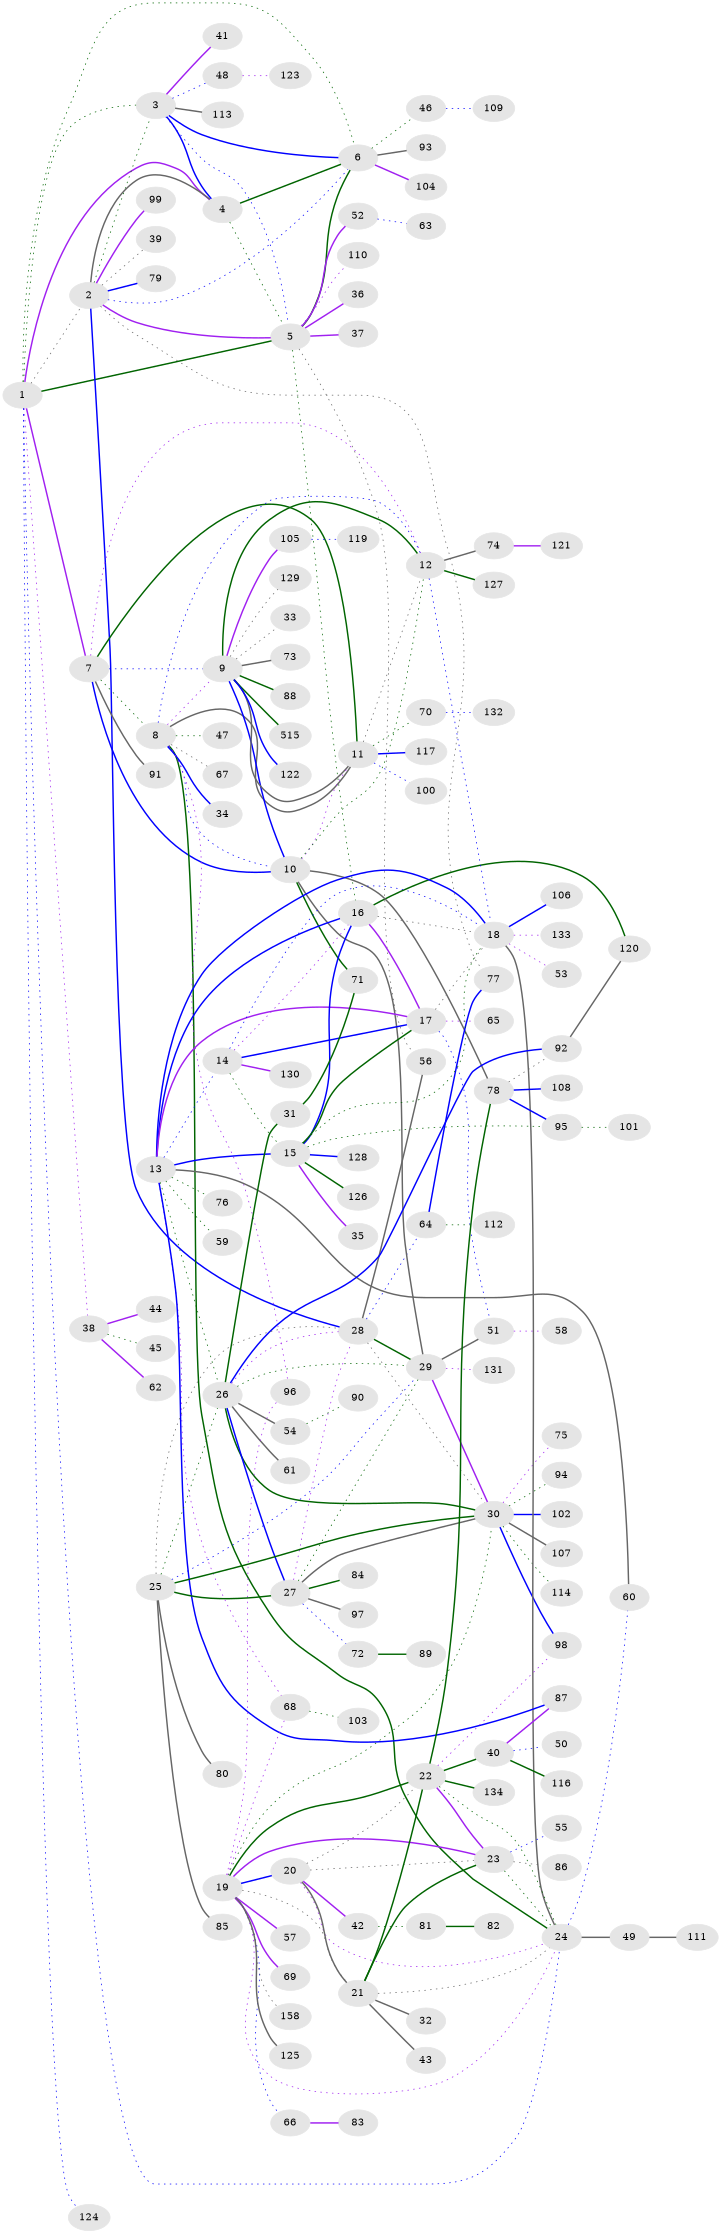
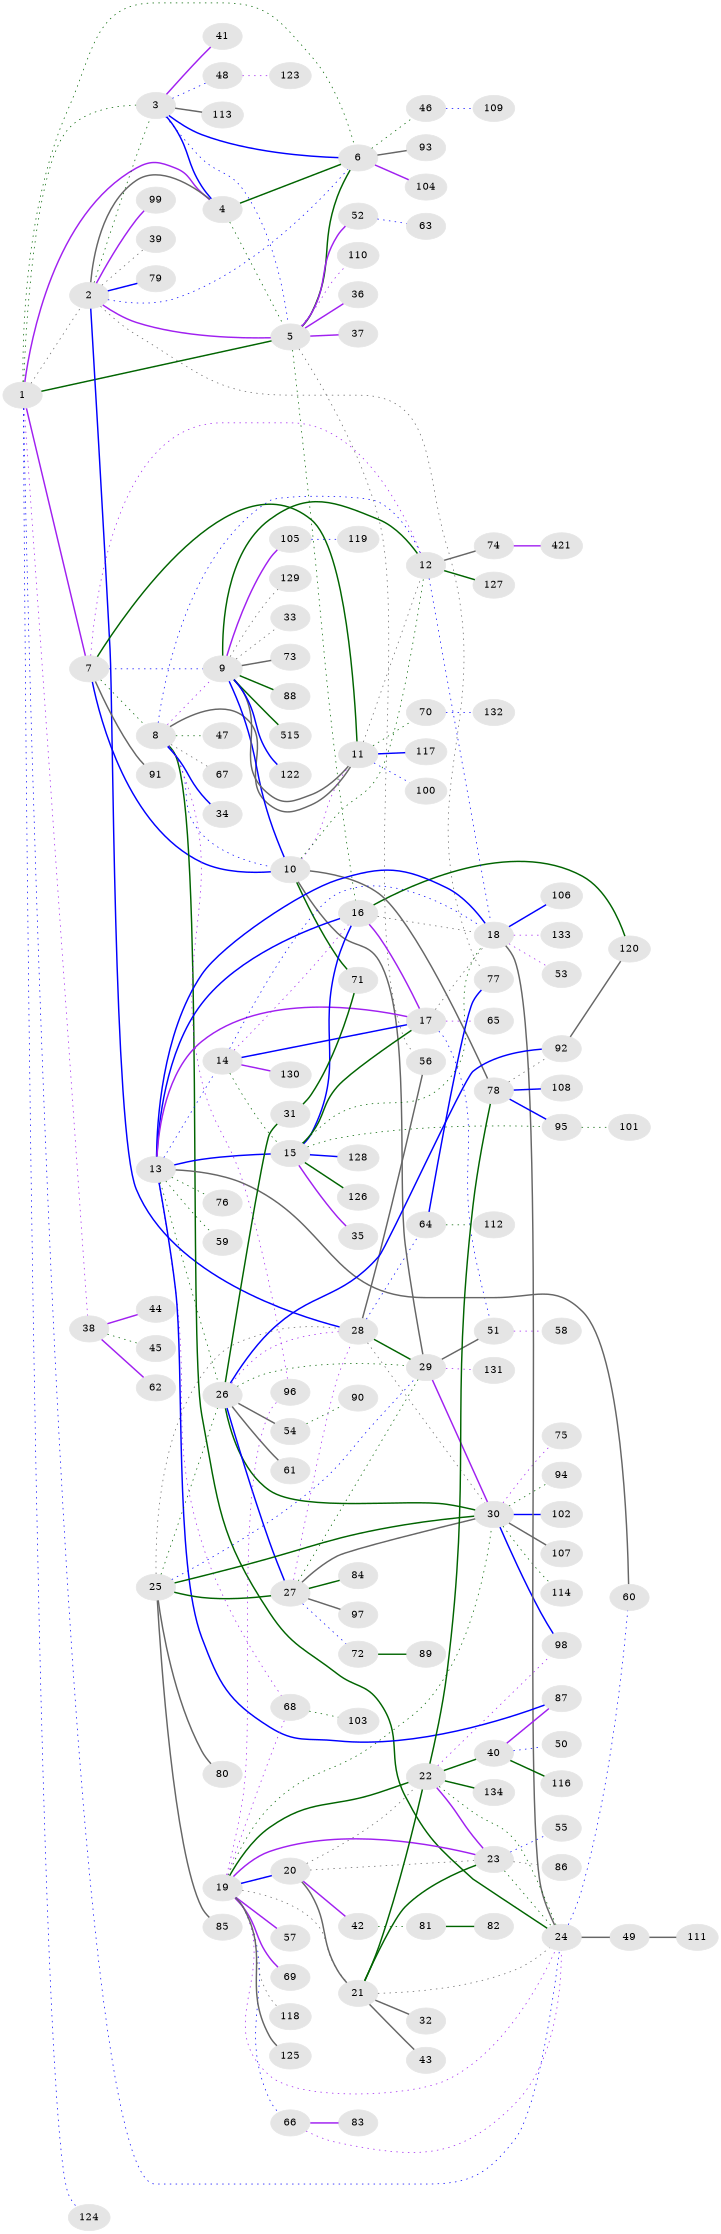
(562, 546) -> (562, 546)
(403, 1965) -> (492, 2124)
(290, 2017) -> (290, 2017)
